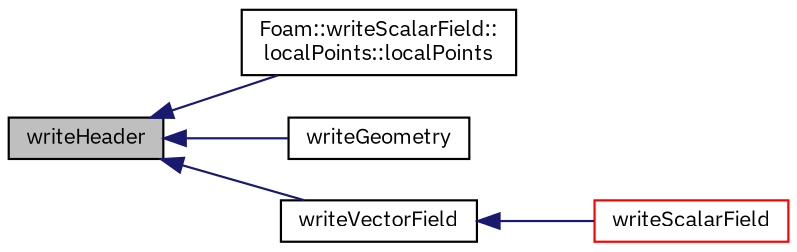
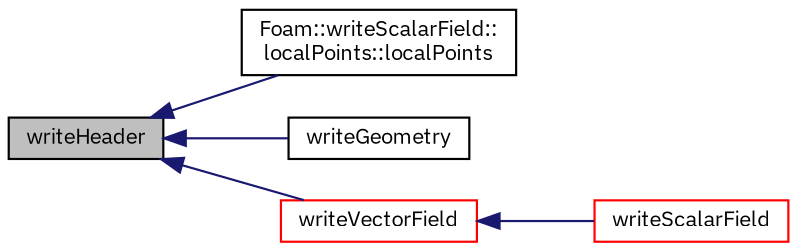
(379, 221) -> (379, 221)
